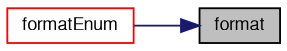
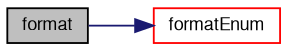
(157, 26) -> (112, 26)
